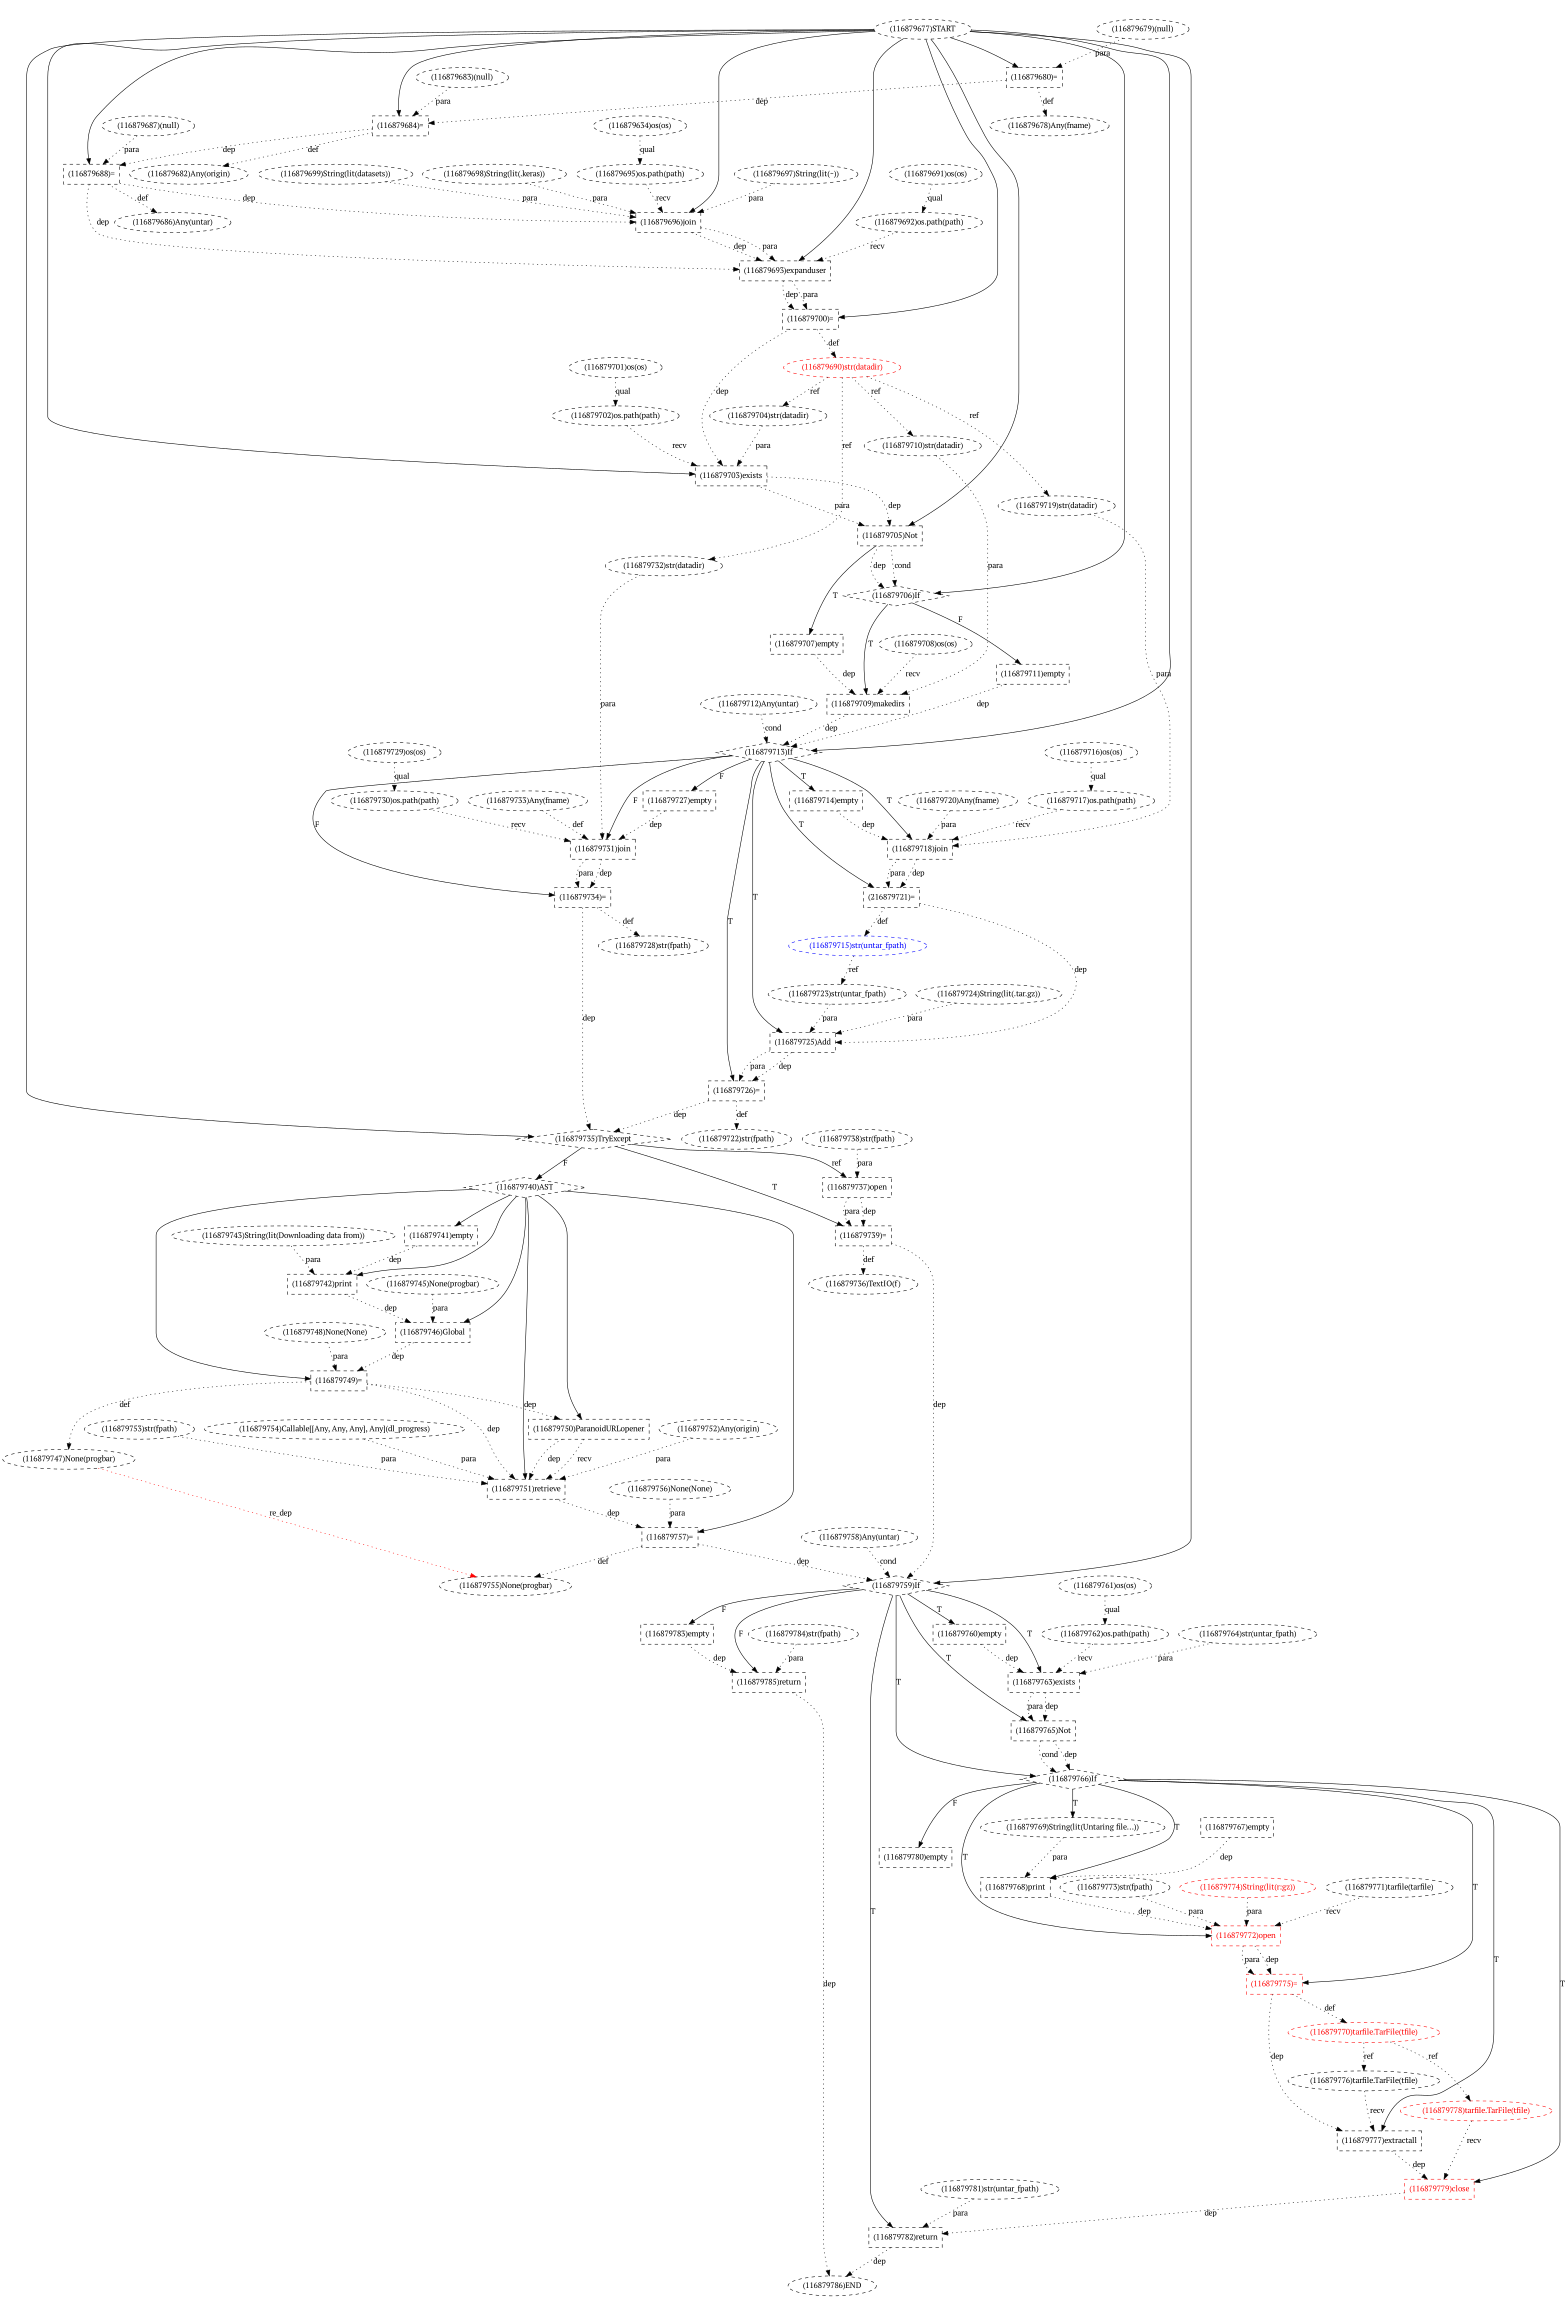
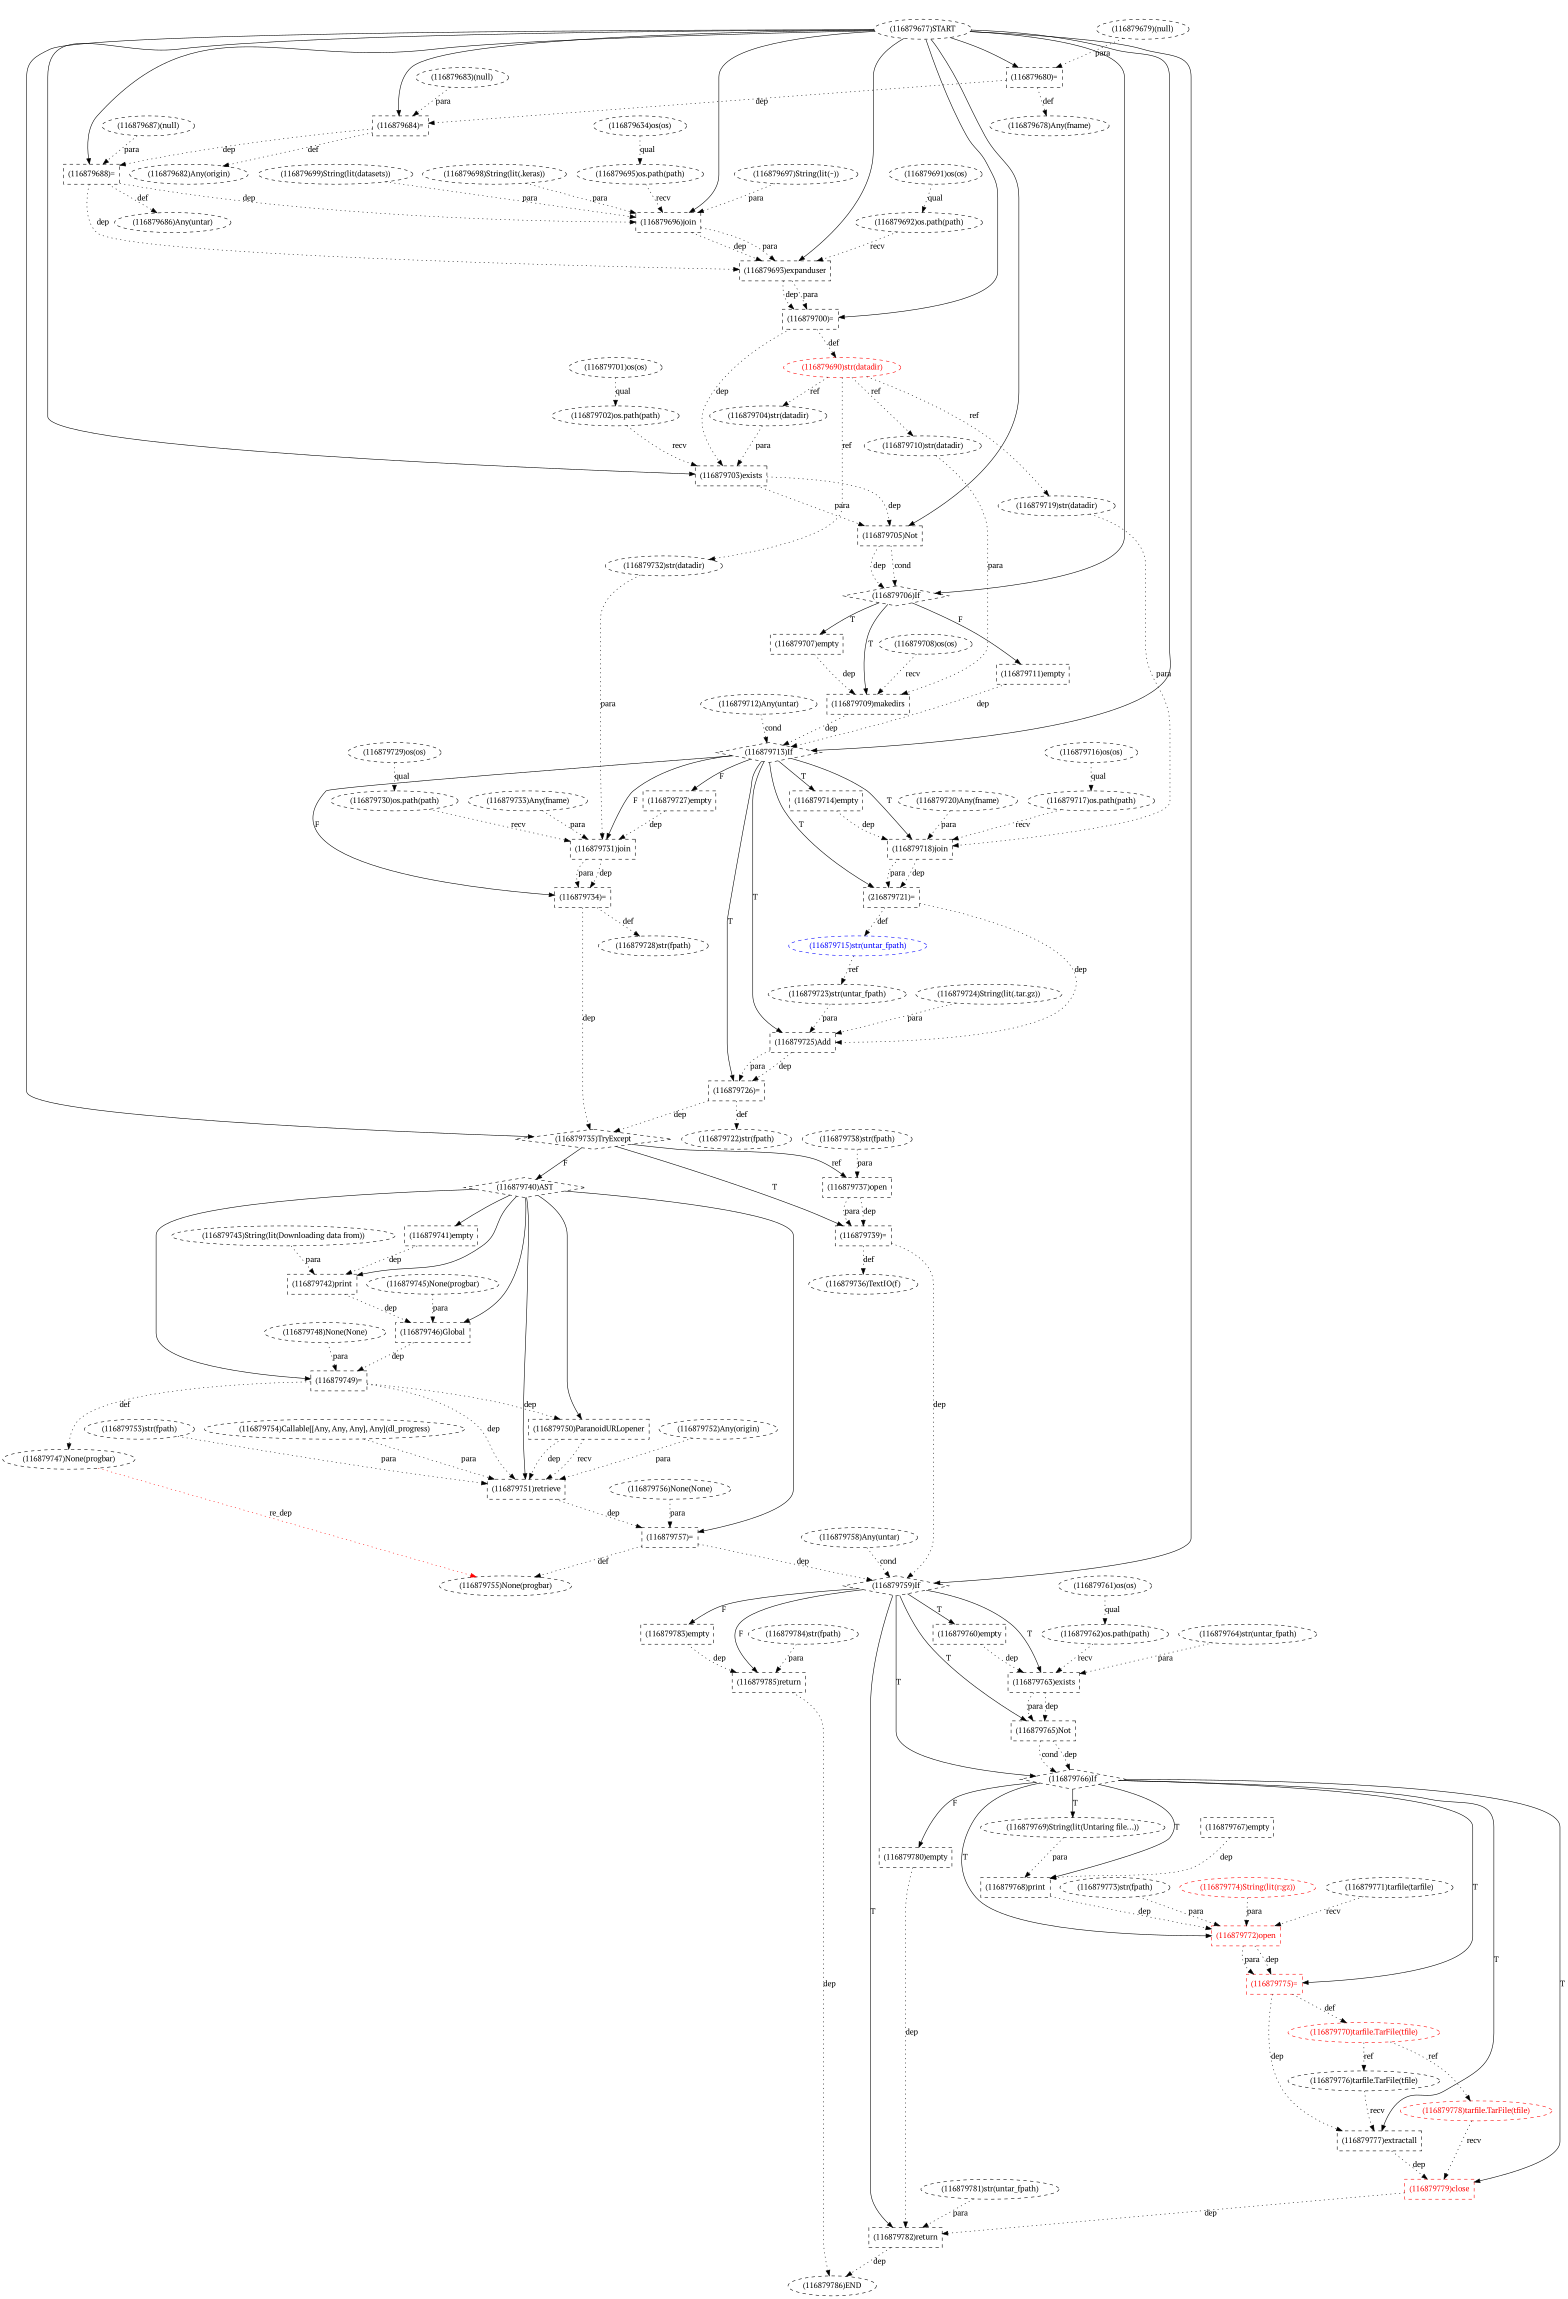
(836, 582) -> (851, 615)
(578, 825) -> (578, 825)
none -> (906, 2044)
